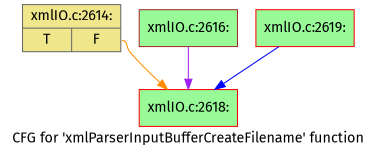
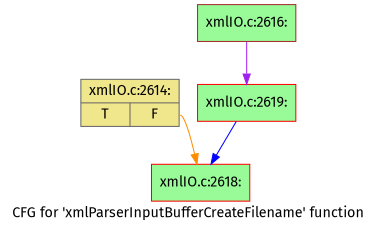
(188, 63) -> (247, 58)
